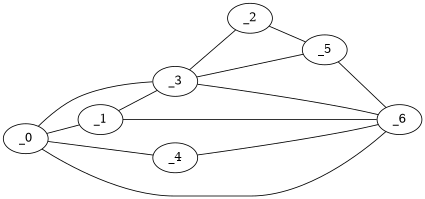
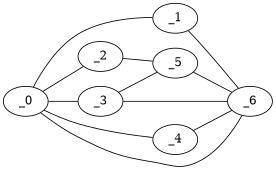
(213, 50) -> (63, 79)
(138, 100) -> none
